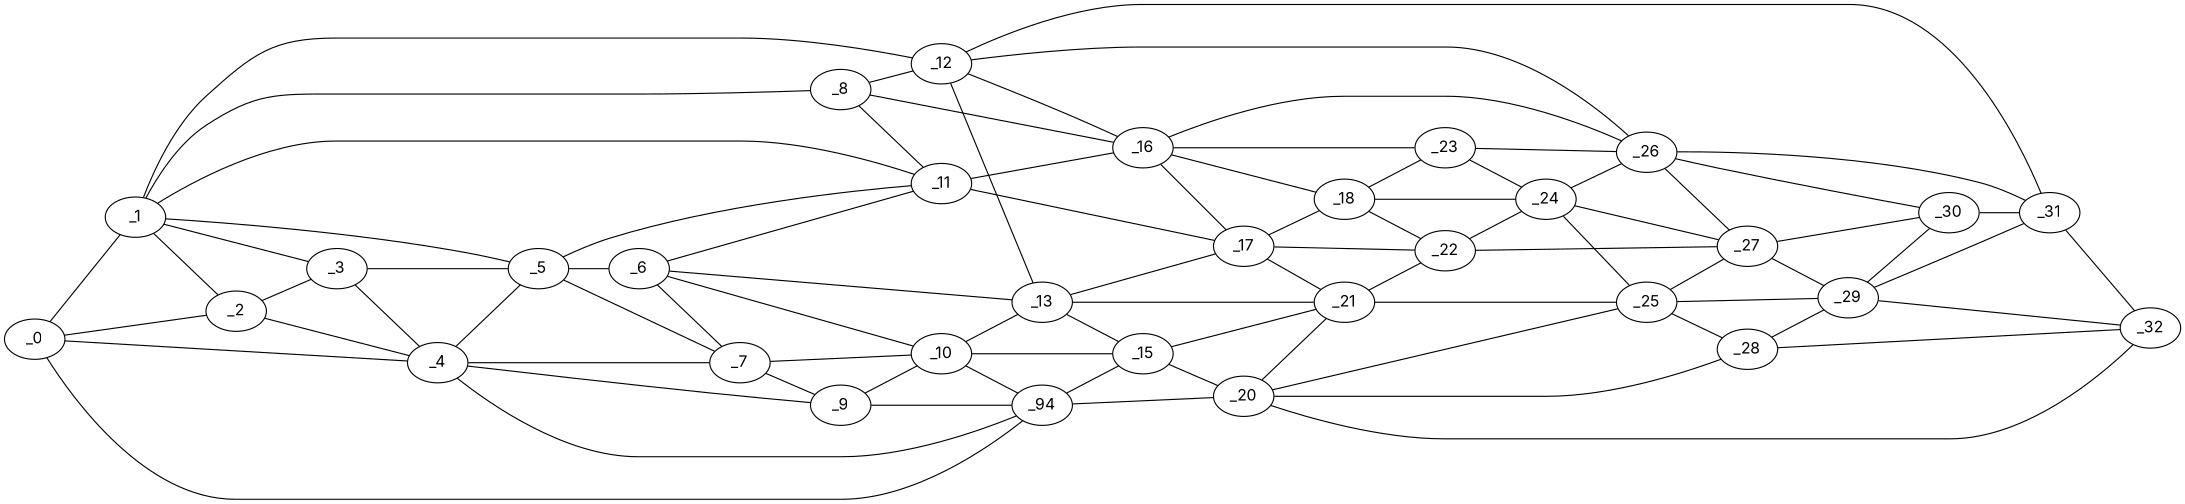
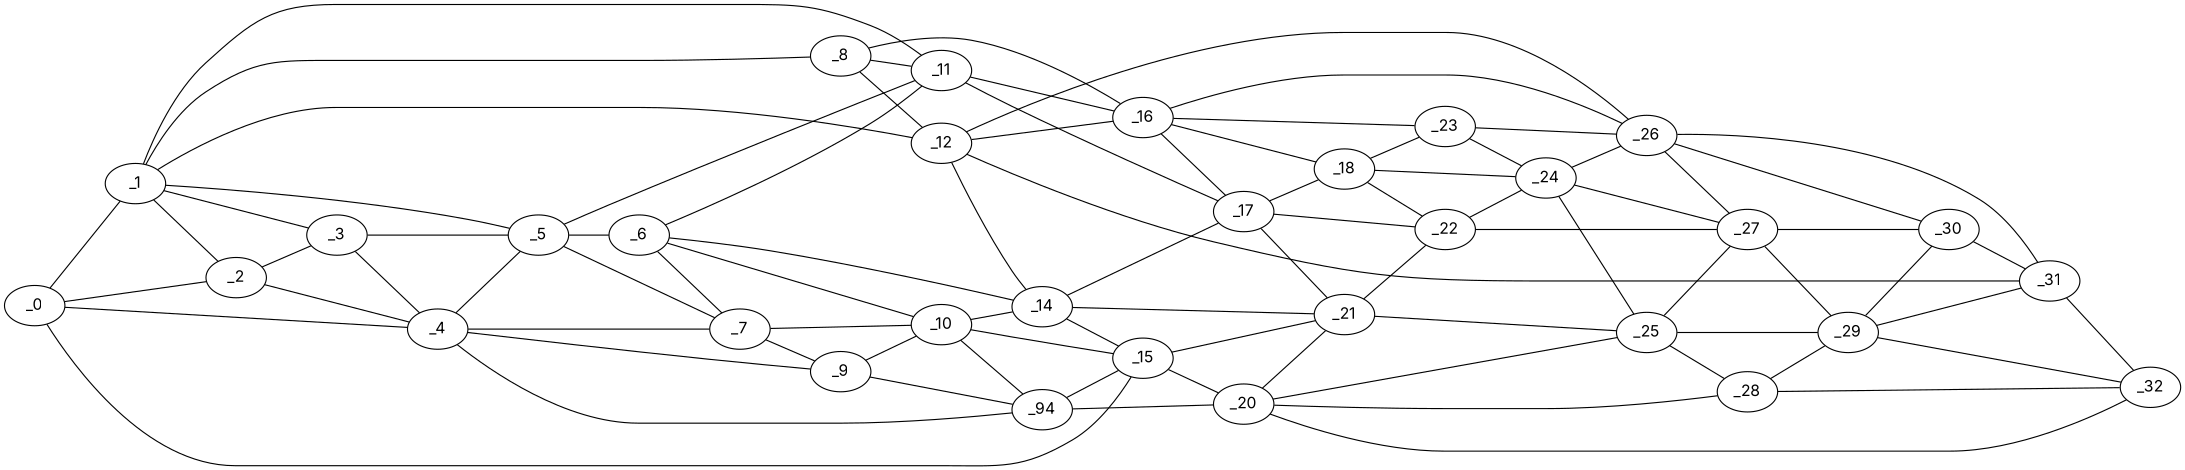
(1042, 302) -> (1042, 307)
(516, 499) -> (577, 466)
